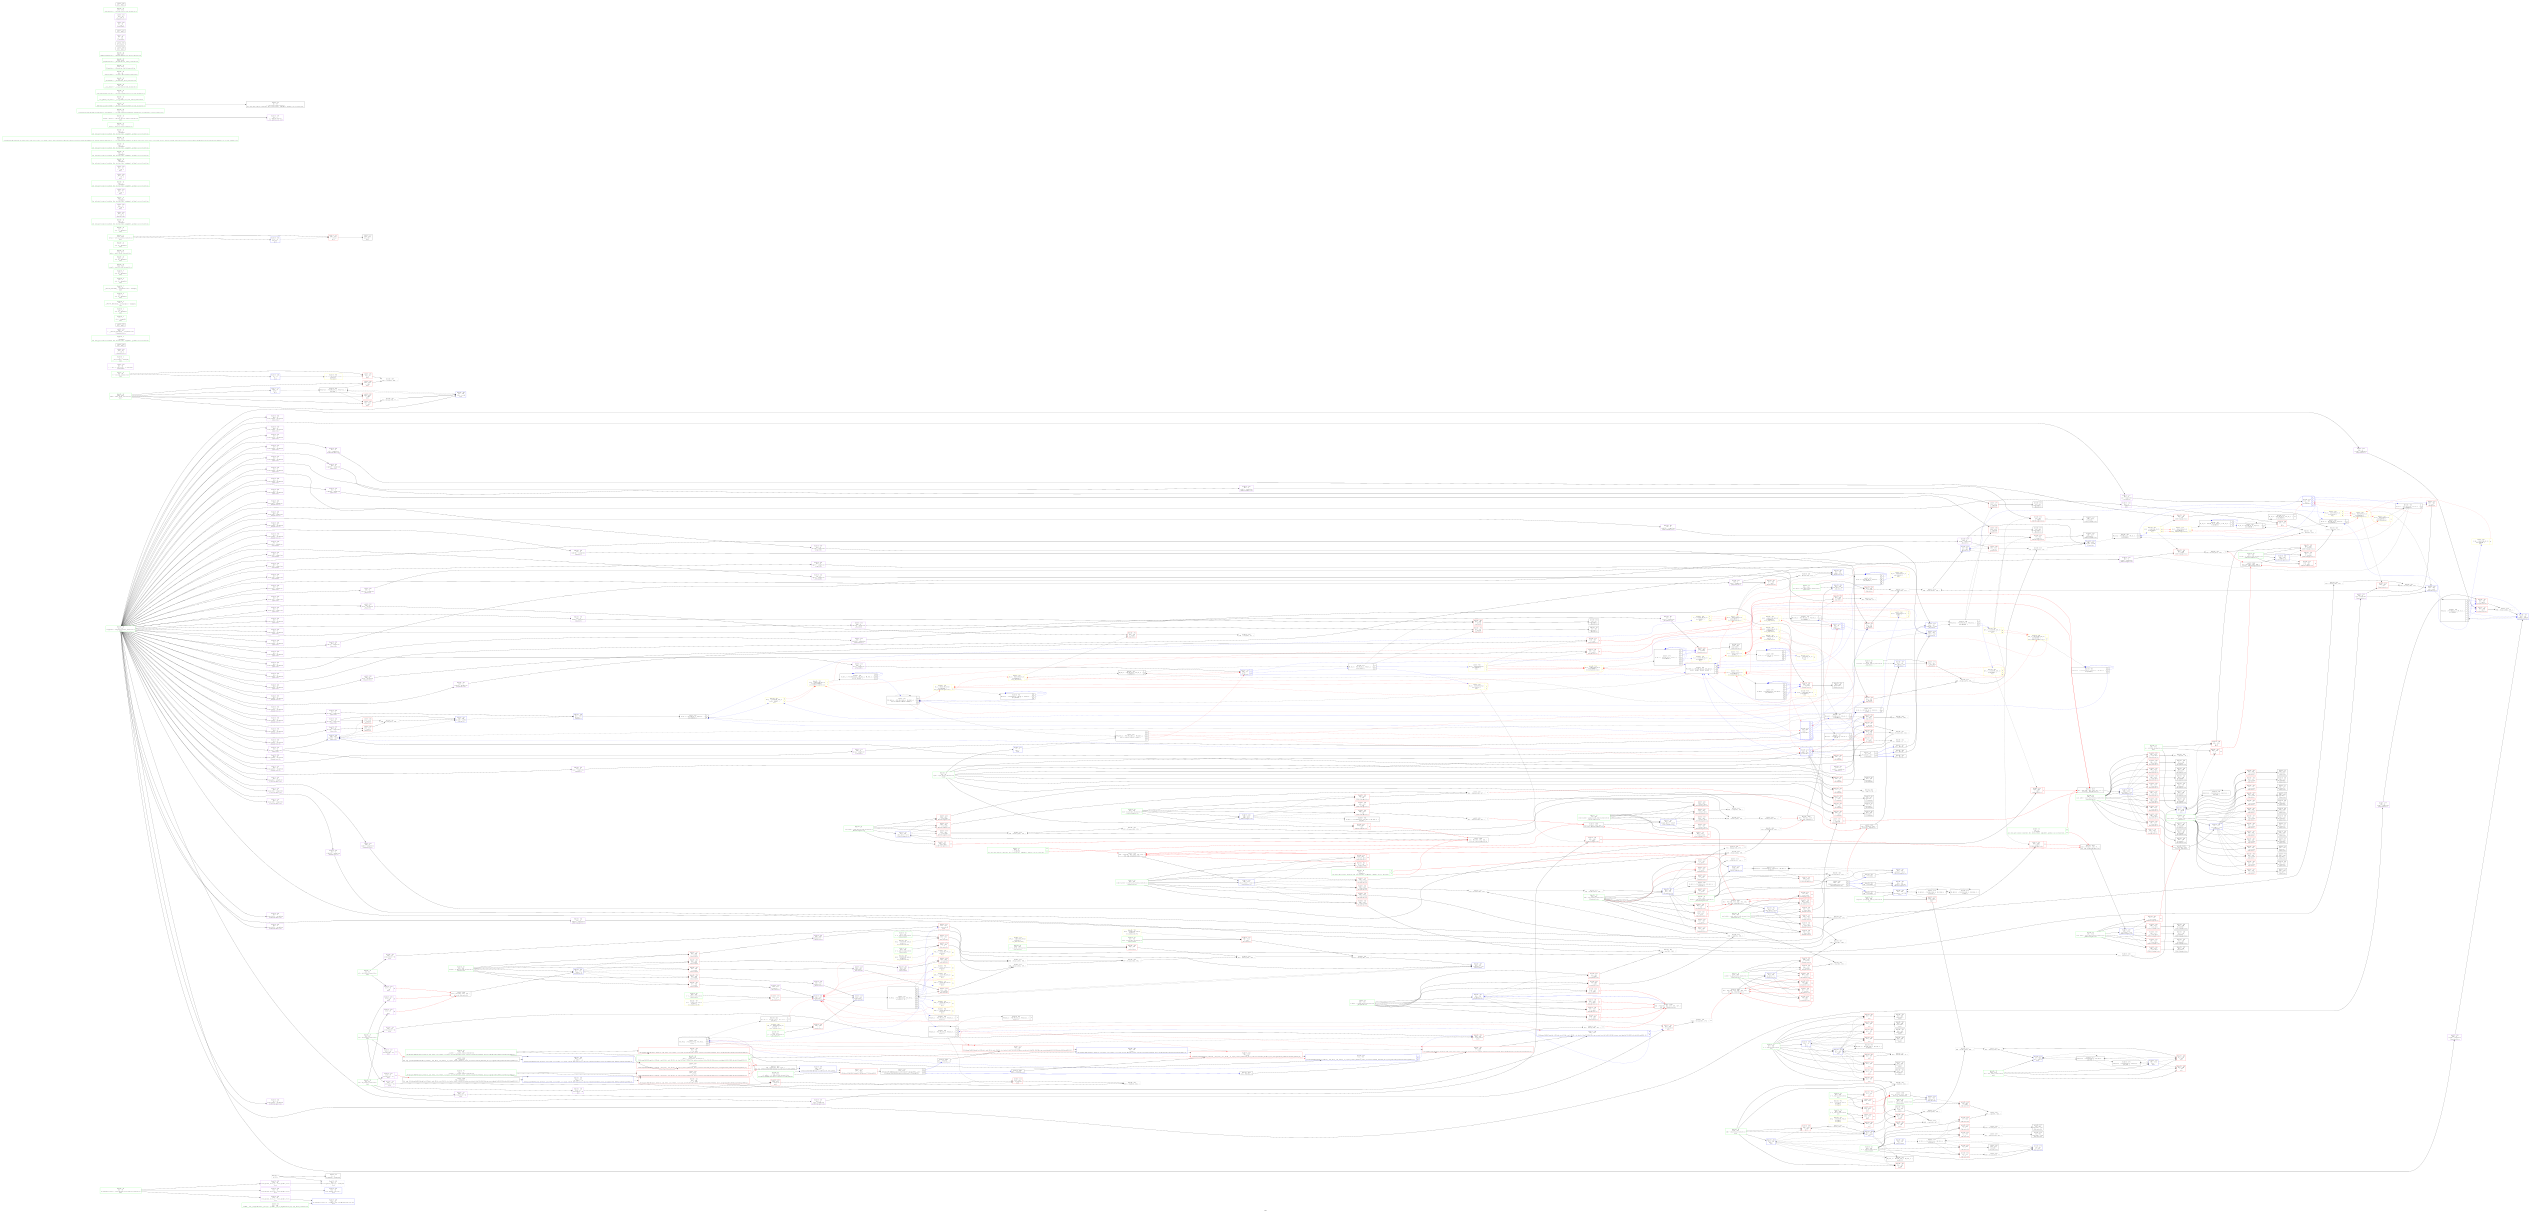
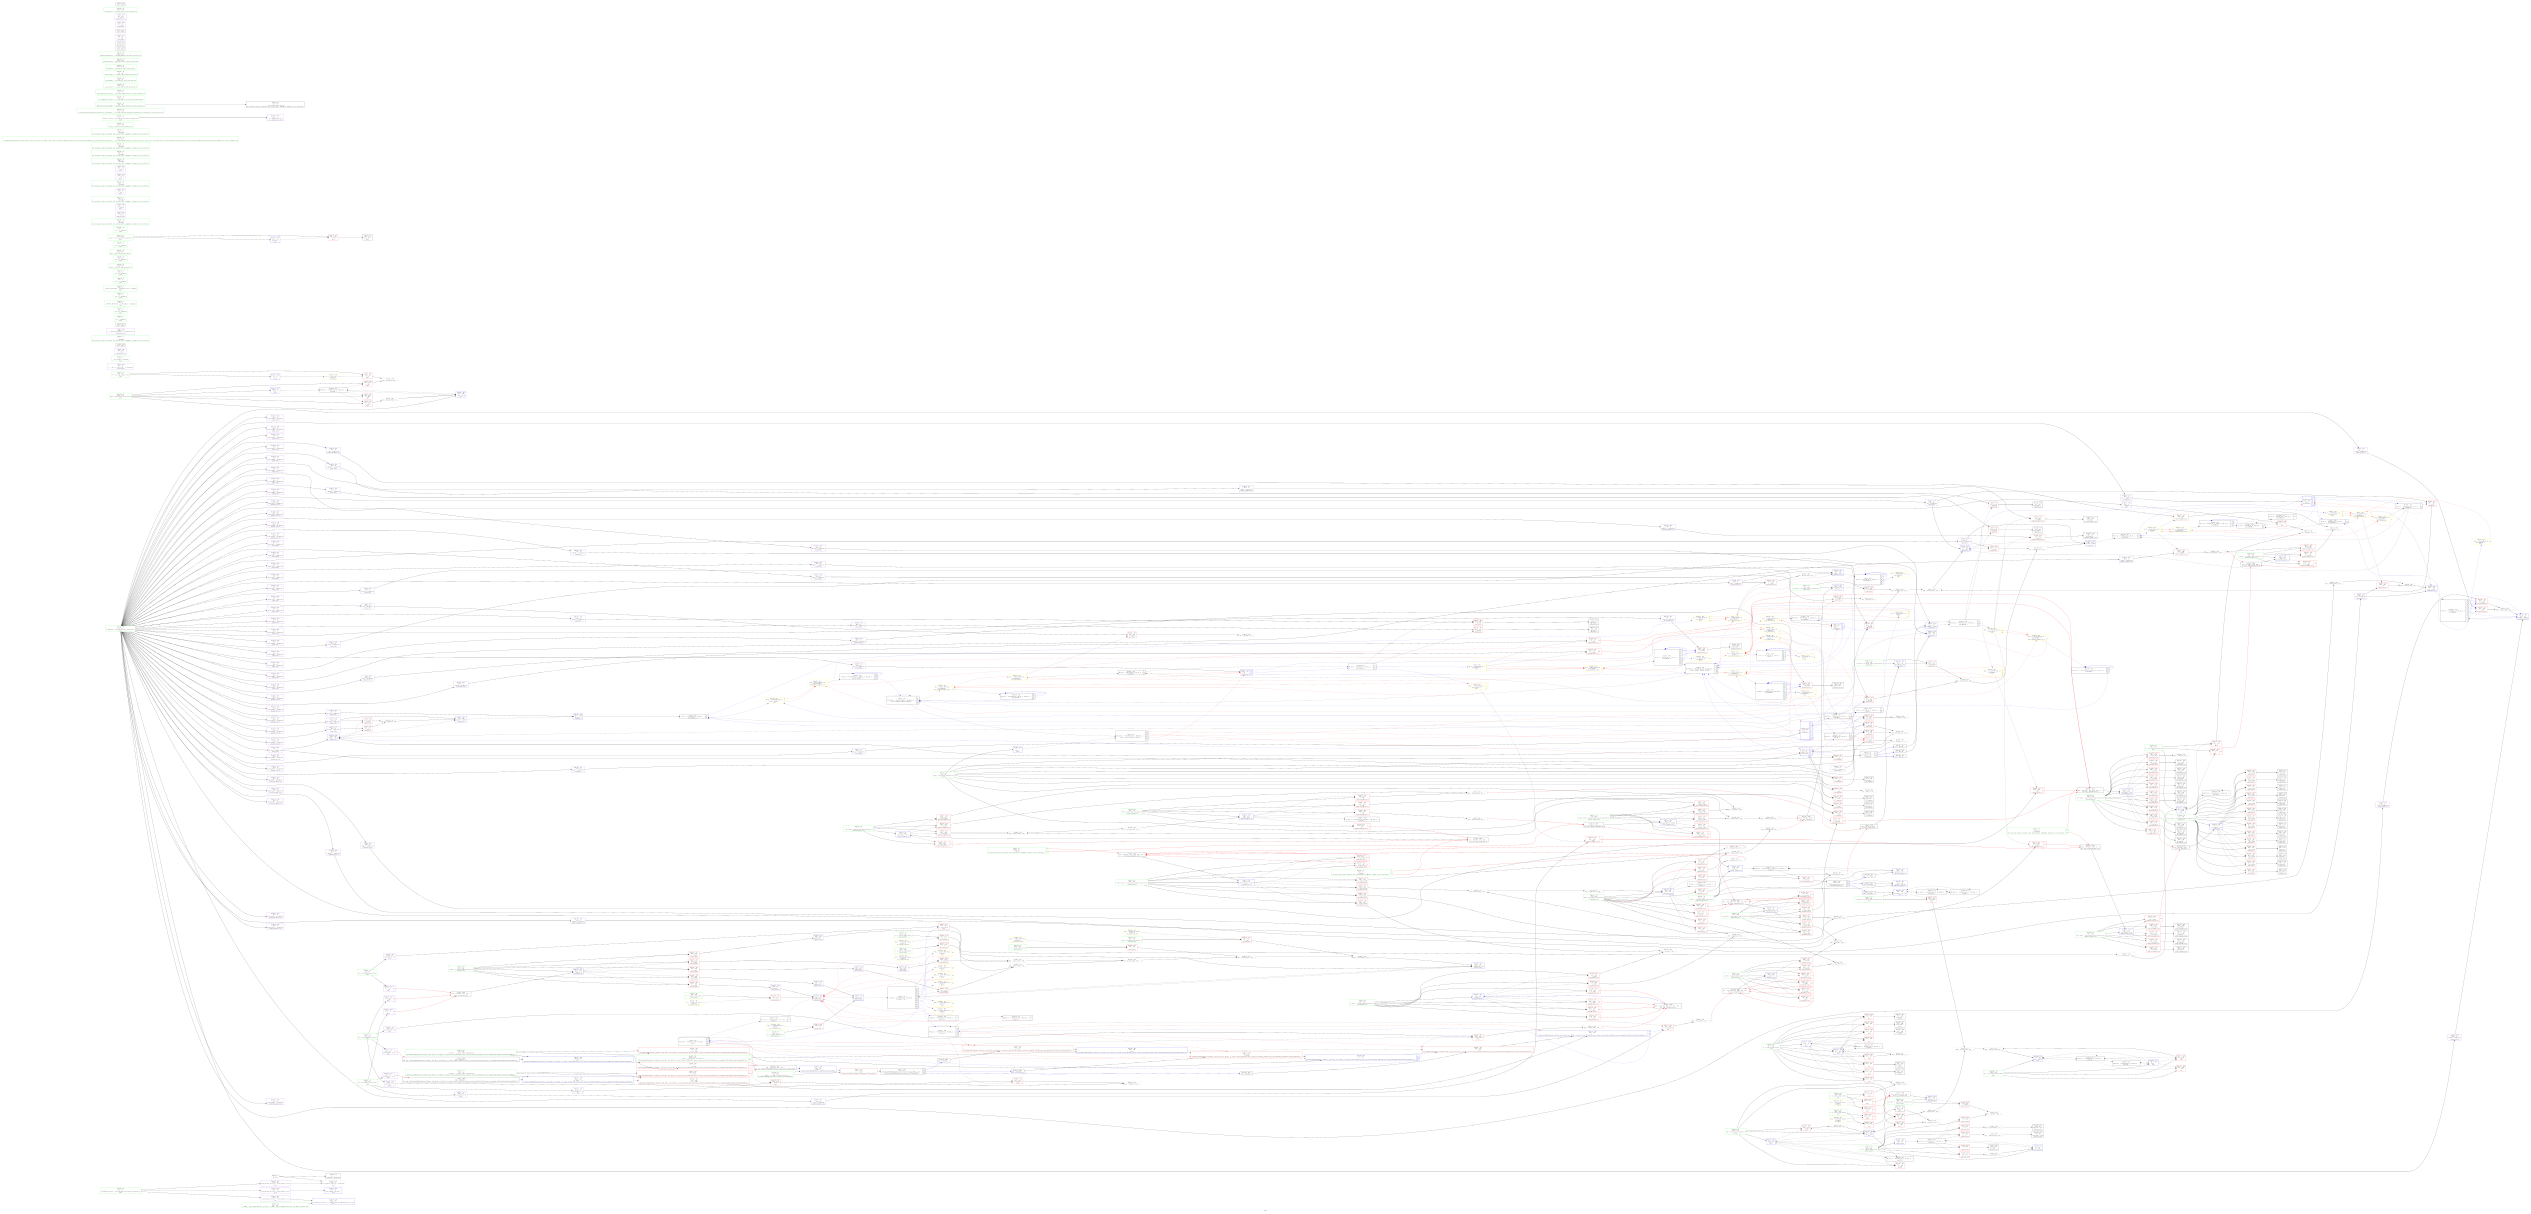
none -> (1932, 503)
(1900, 1039) -> none
